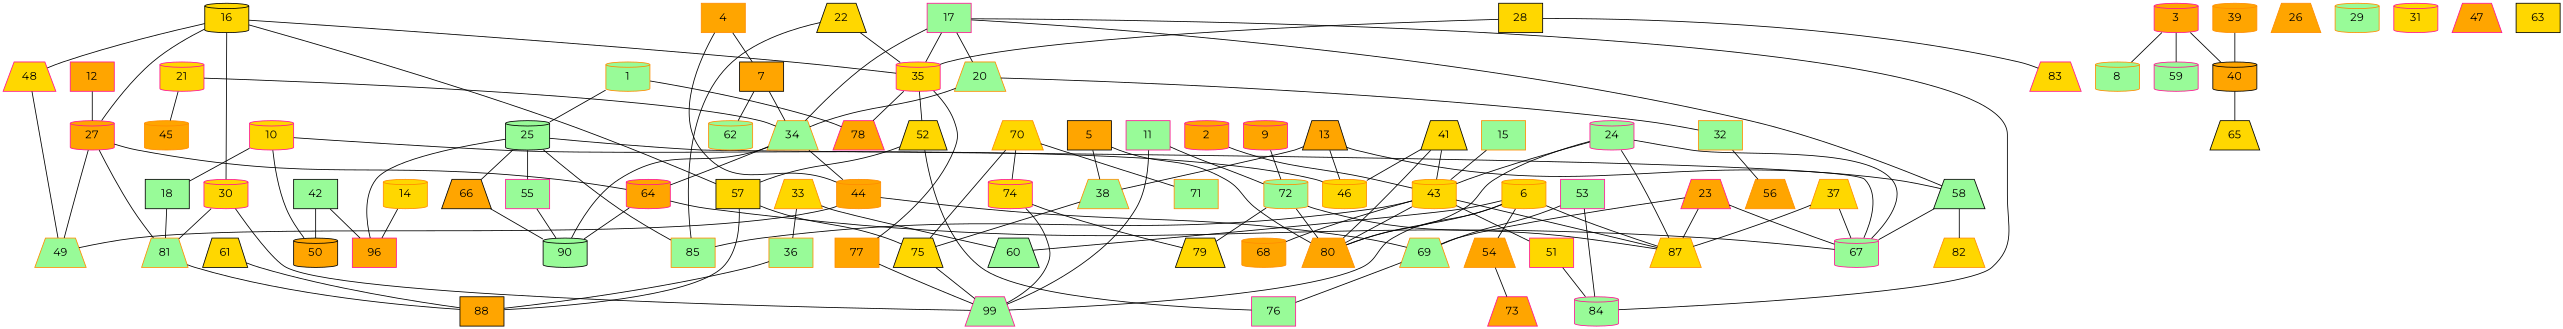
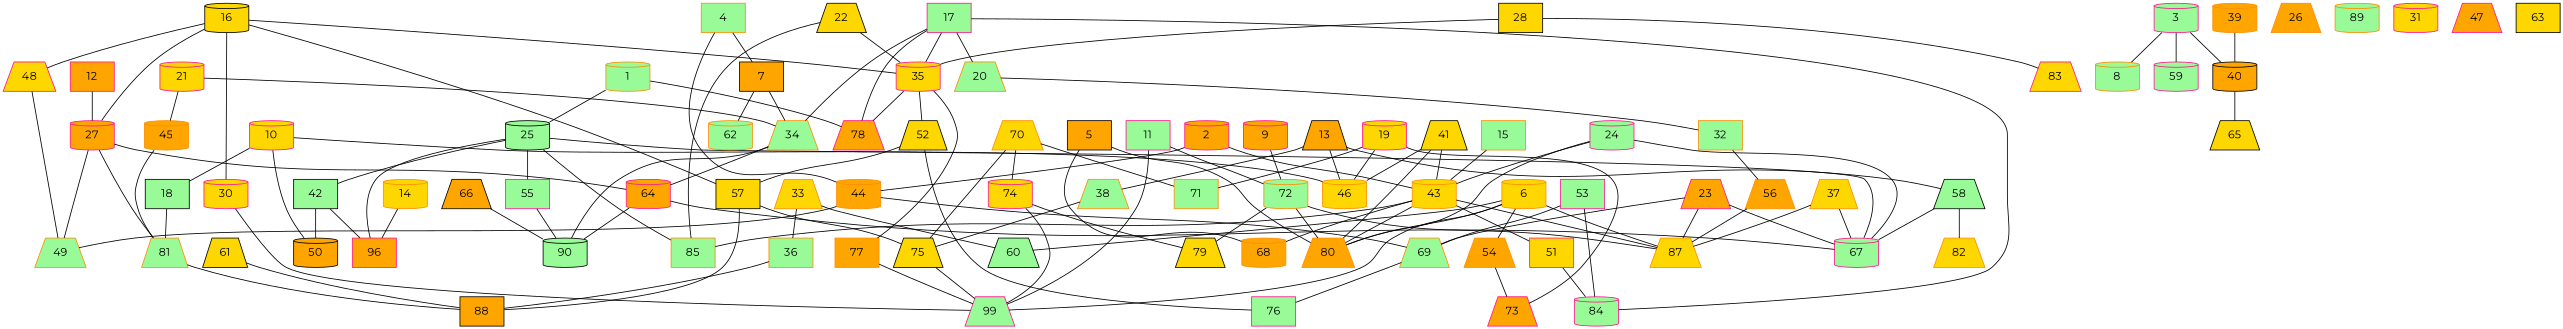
(723, 18) -> (723, 18)
(2176, 18) -> (2176, 18)
(2357, 18) -> (2357, 18)
(1463, 69) -> (886, 66)
(879, 108) -> none
none -> (1385, 135)
(821, 161) -> (1033, 172)
(497, 165) -> (421, 159)
(1097, 167) -> (1121, 236)
(1646, 193) -> (1719, 225)
(195, 224) -> (135, 194)
